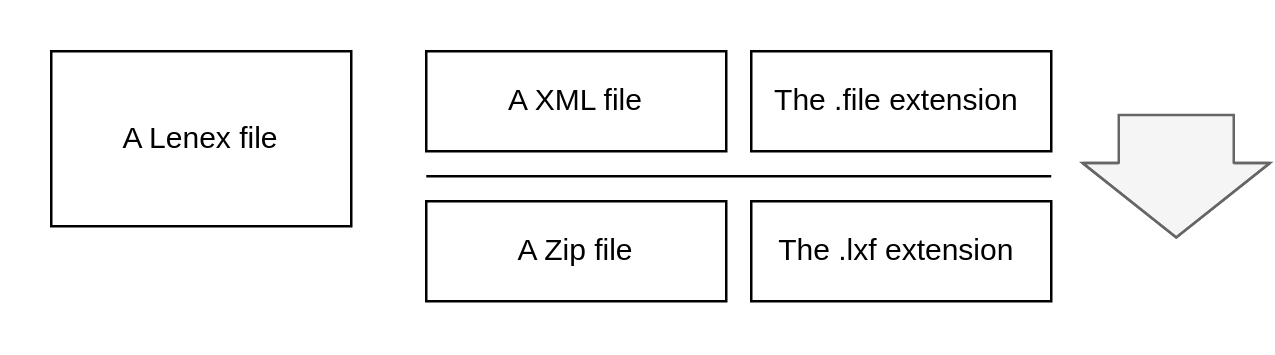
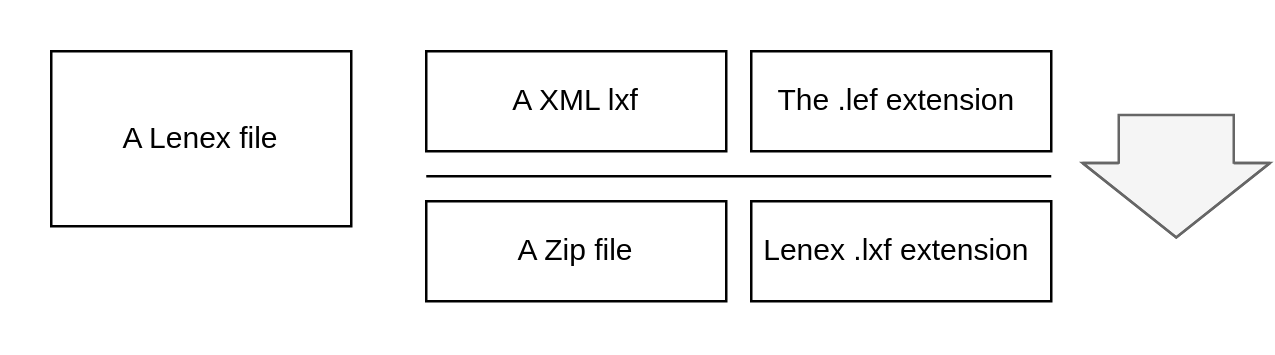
(576, 101) -> (576, 101)
(901, 101) -> (901, 101)
(901, 251) -> (901, 251)
